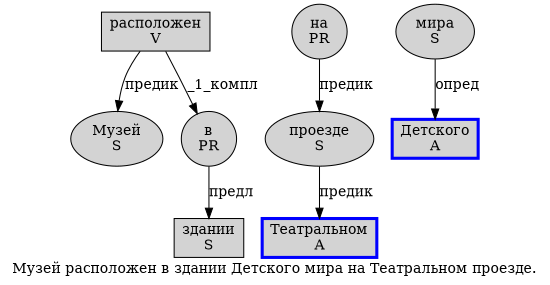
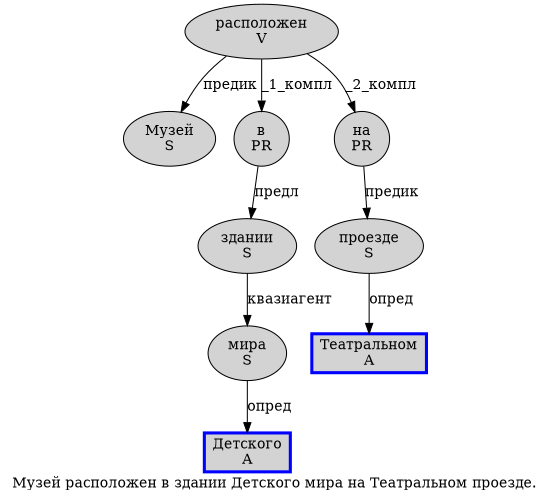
(156, 32) -> (262, 32)
none -> (334, 74)
(347, 192) -> (391, 300)
(209, 238) -> (247, 246)
none -> (247, 294)
